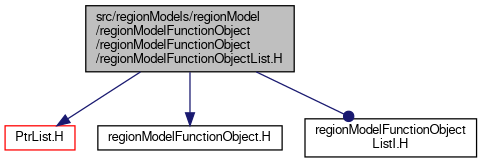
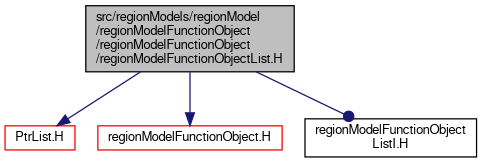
(190, 138) -> (190, 138)
